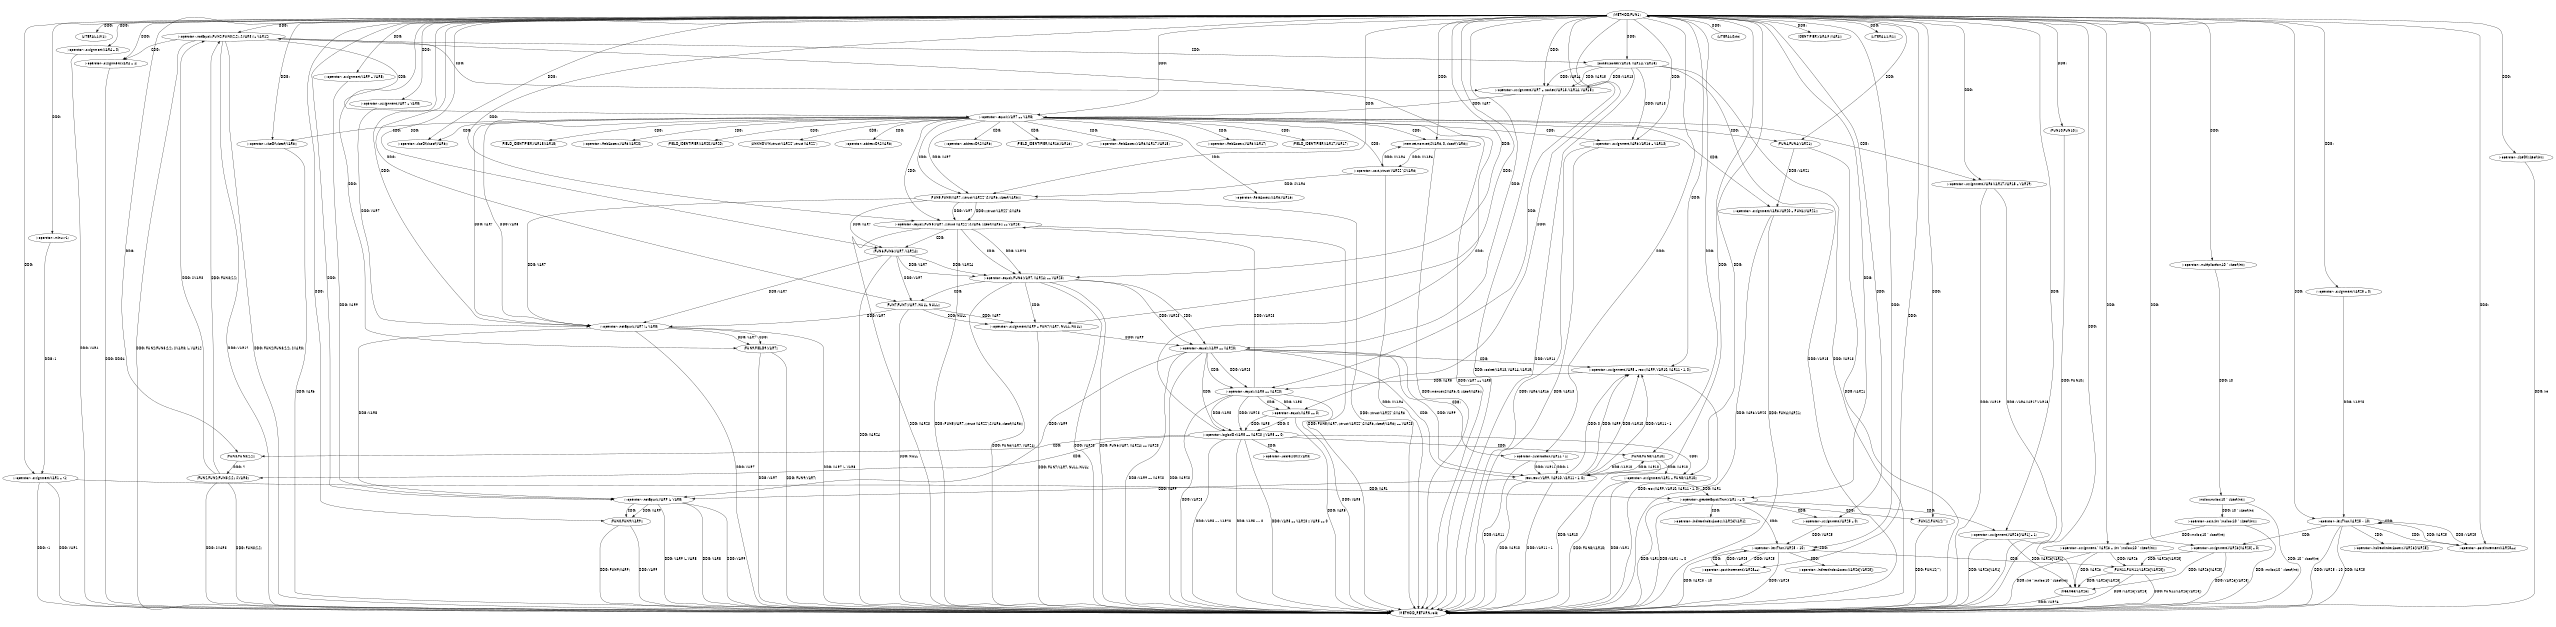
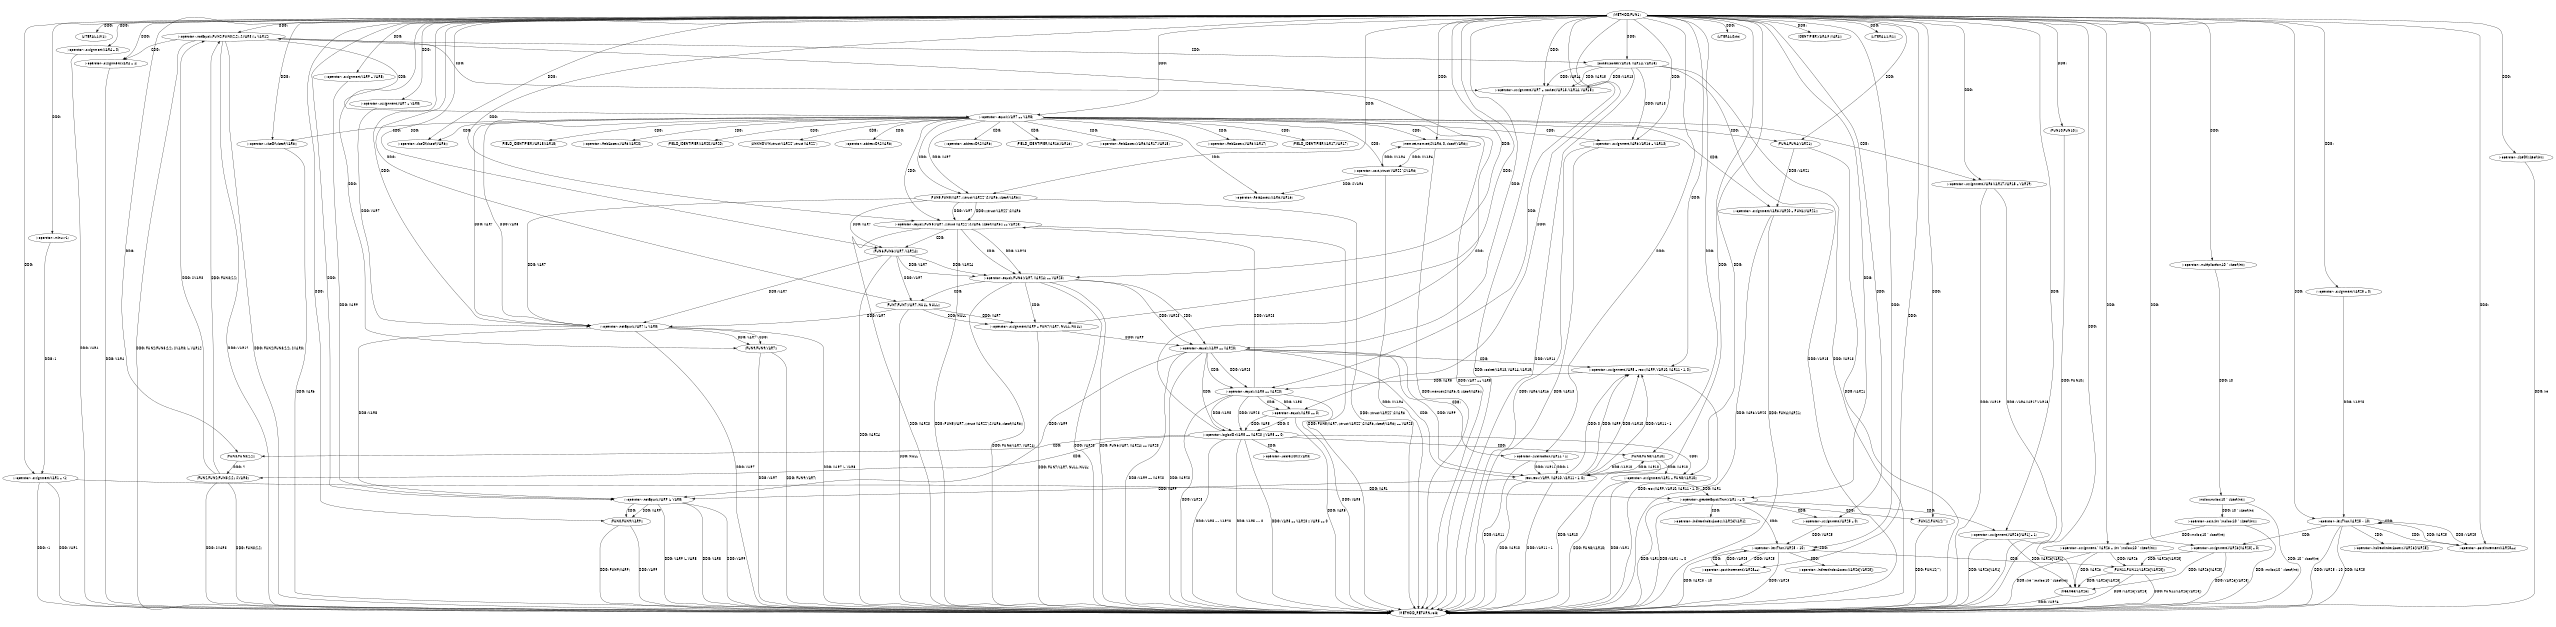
(1687, 20) -> (1703, 20)
(1281, 113) -> none
(1195, 190) -> (1326, 184)
(761, 349) -> (761, 349)
(115, 359) -> (115, 359)
